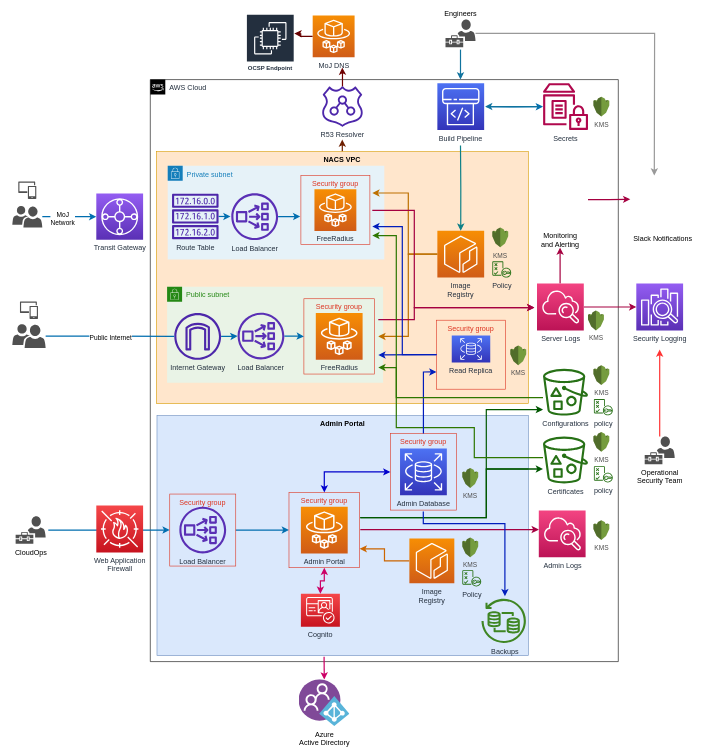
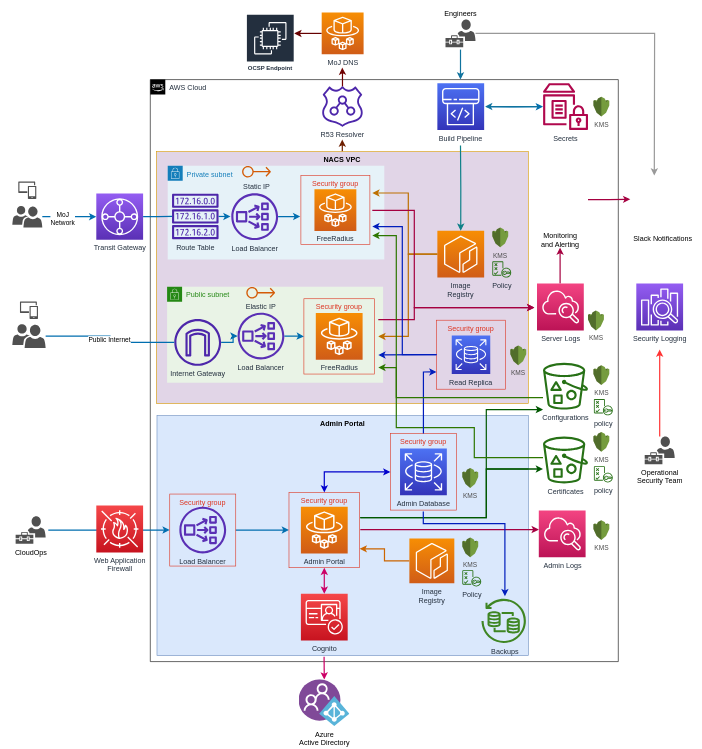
(334, 36) -> (343, 33)
none -> (257, 172)
none -> (158, 217)
(342, 278) -> (342, 278)
none -> (261, 293)
(607, 307) -> none
(198, 336) -> (198, 342)
(471, 349) -> (471, 355)
(566, 392) -> (566, 386)
(320, 610) -> (324, 617)
